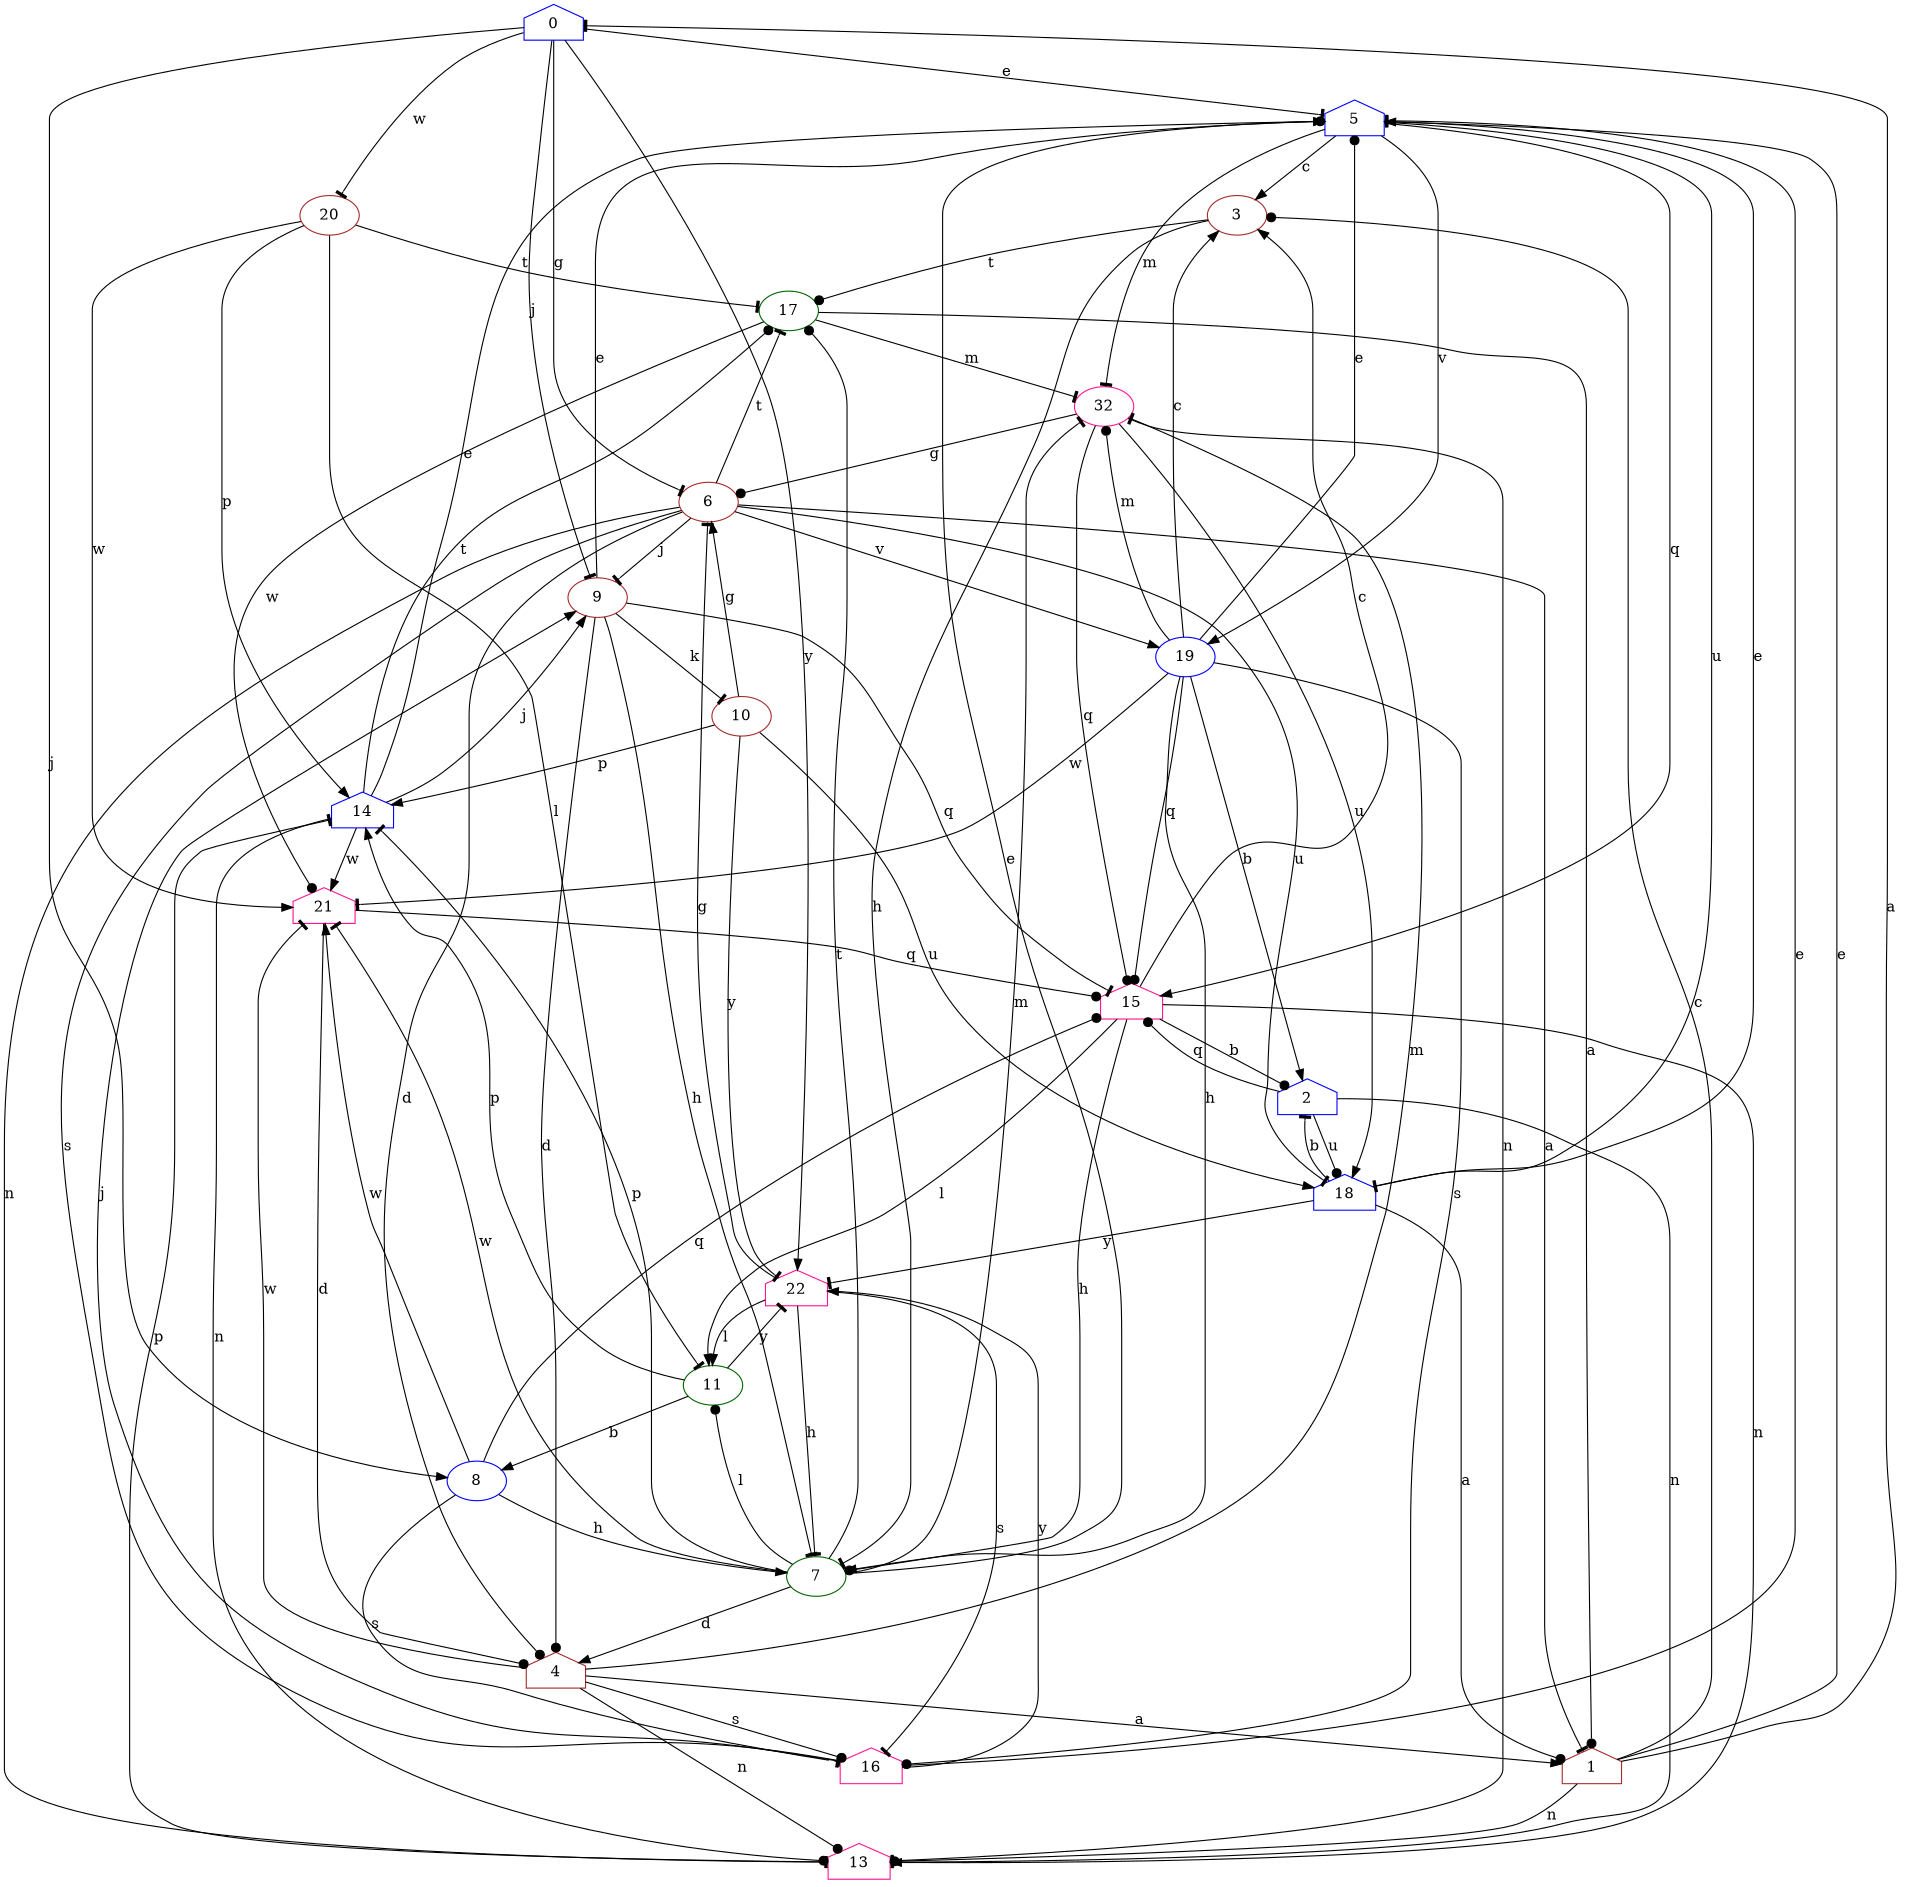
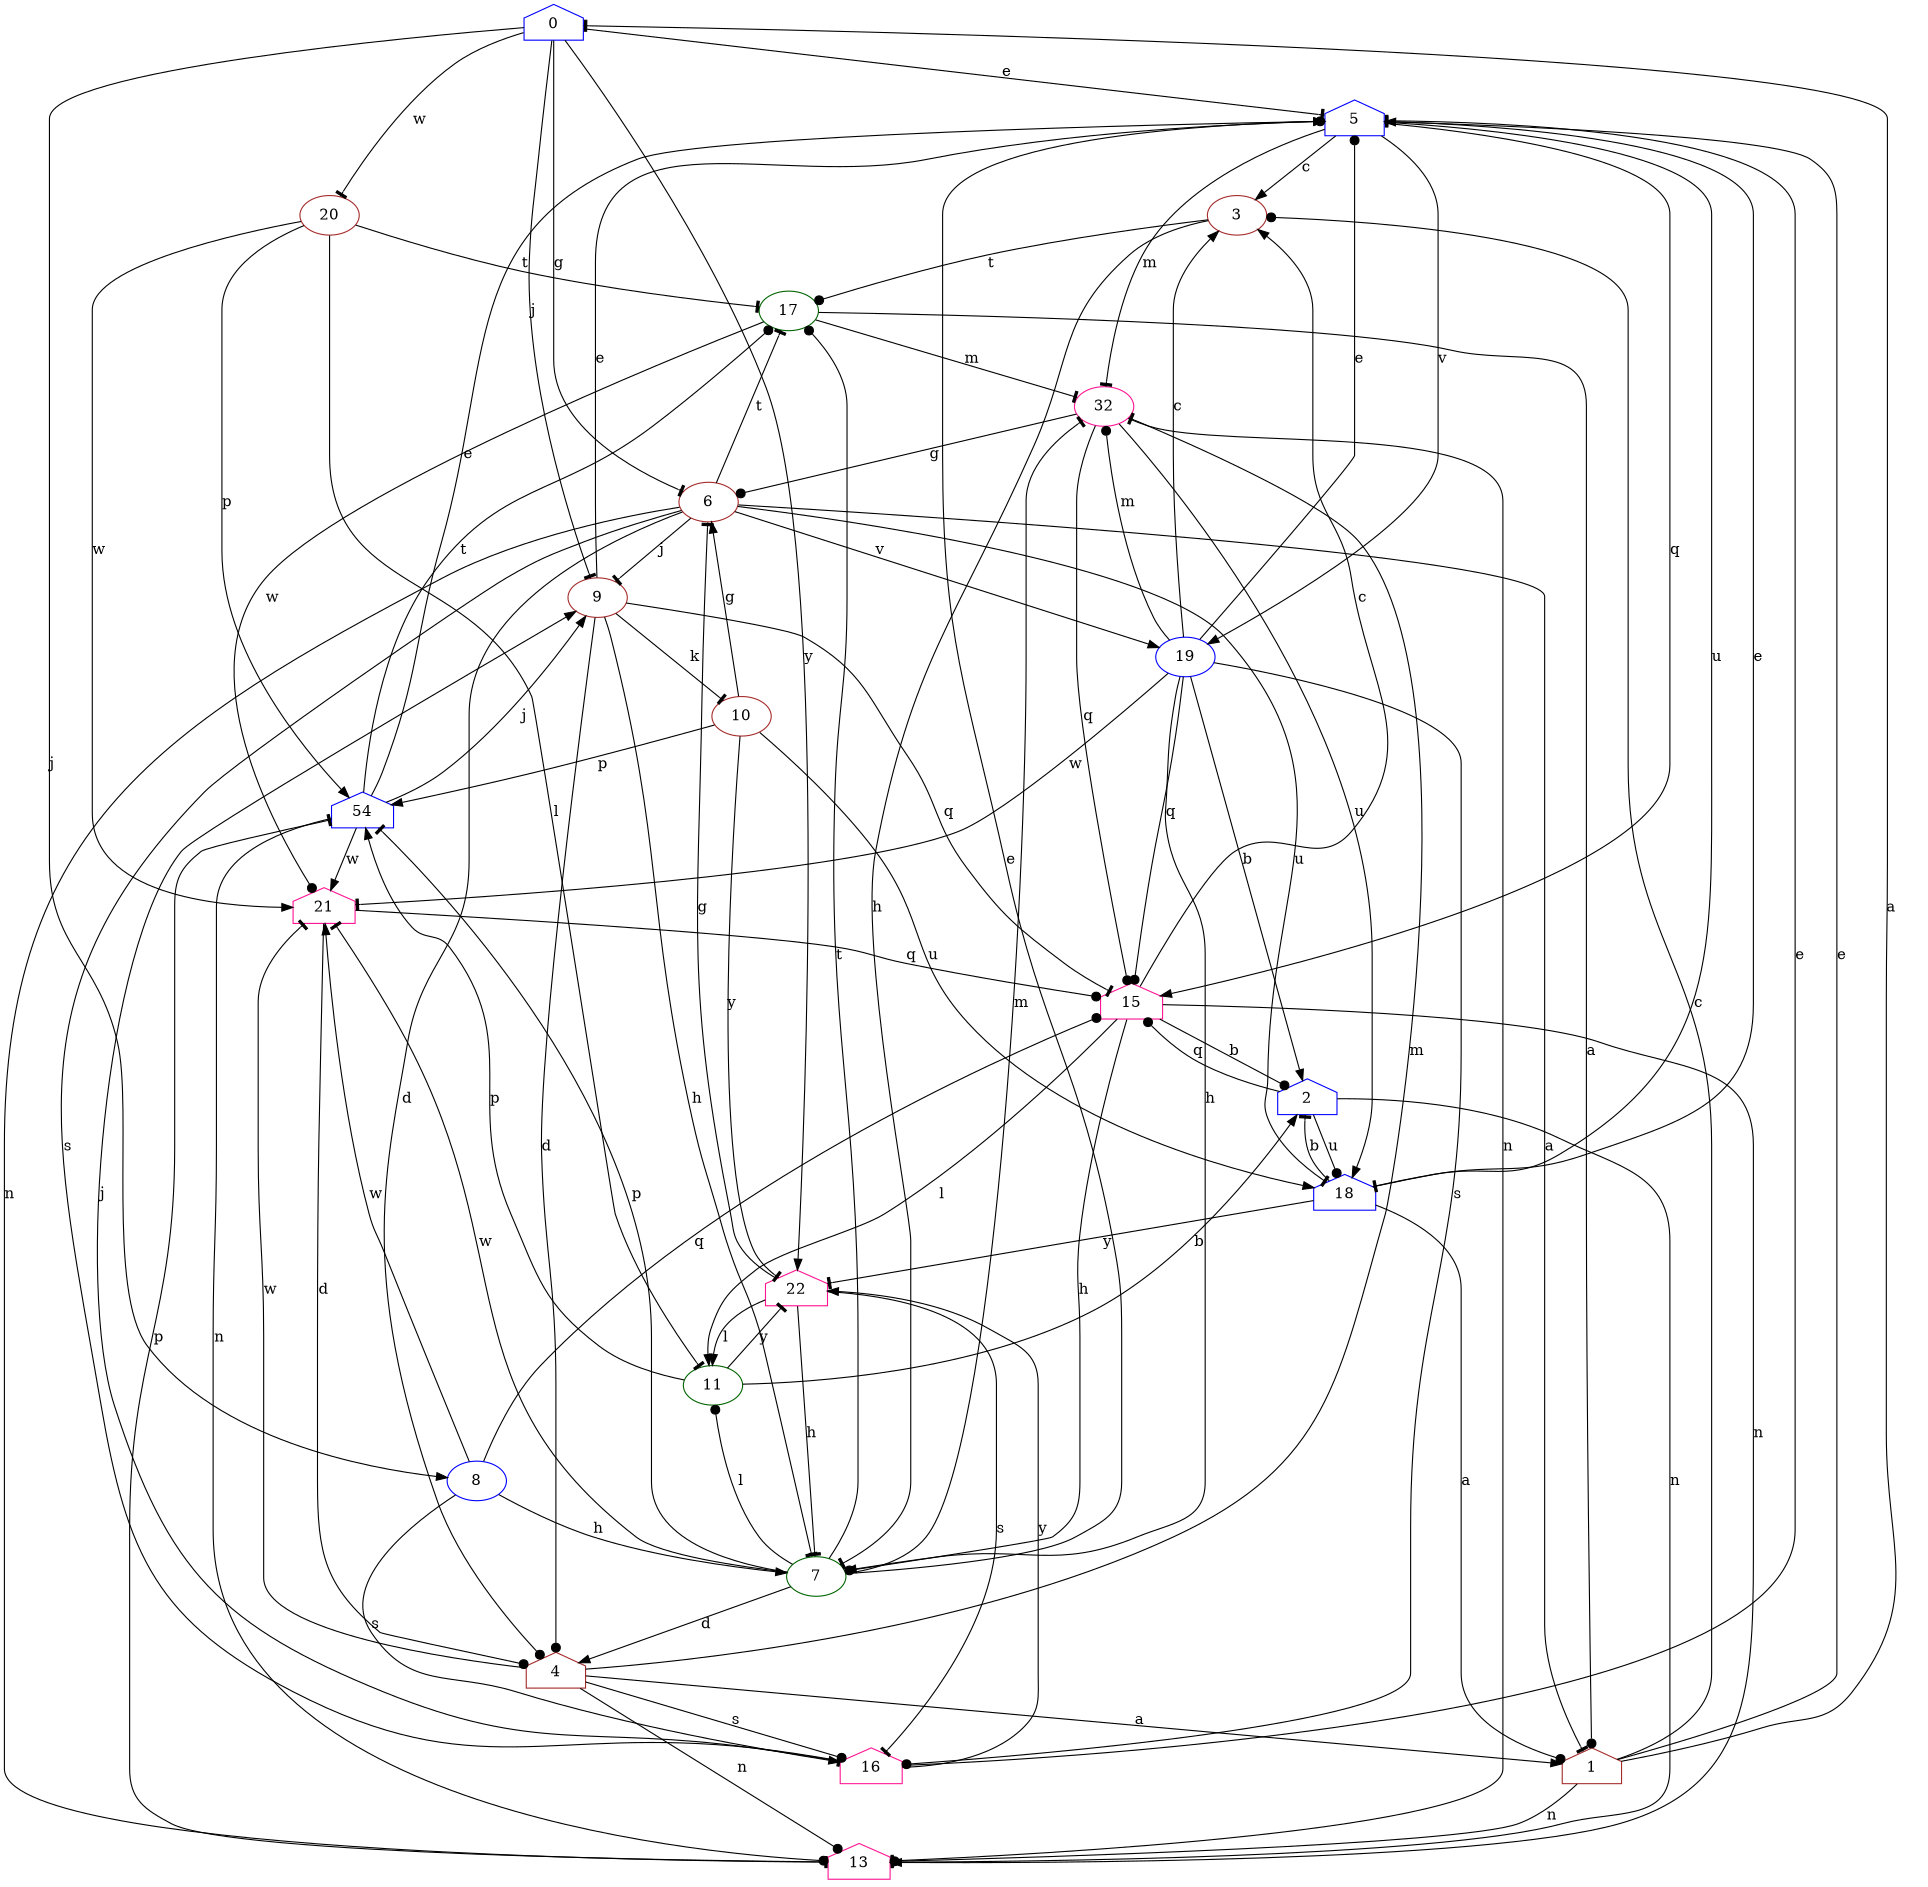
(363, 812) -> (363, 812)
(600, 1431) -> (1054, 1329)
(507, 1689) -> (507, 1689)
